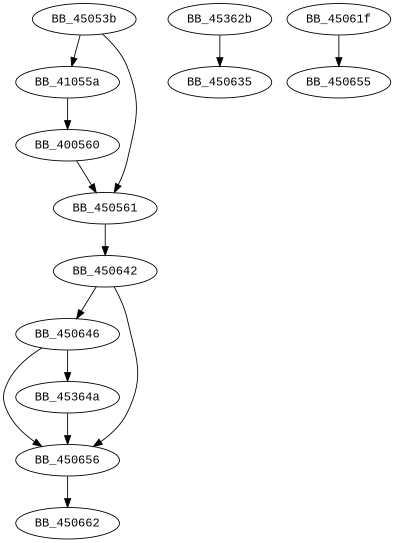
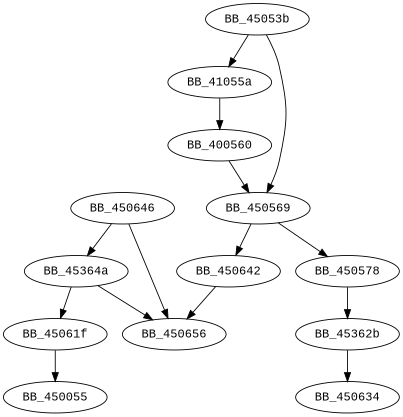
(220, 82) -> (347, 397)
(339, 82) -> (55, 397)
(105, 208) -> (258, 208)
none -> (347, 271)
none -> (67, 298)
(89, 299) -> none
(68, 523) -> none
